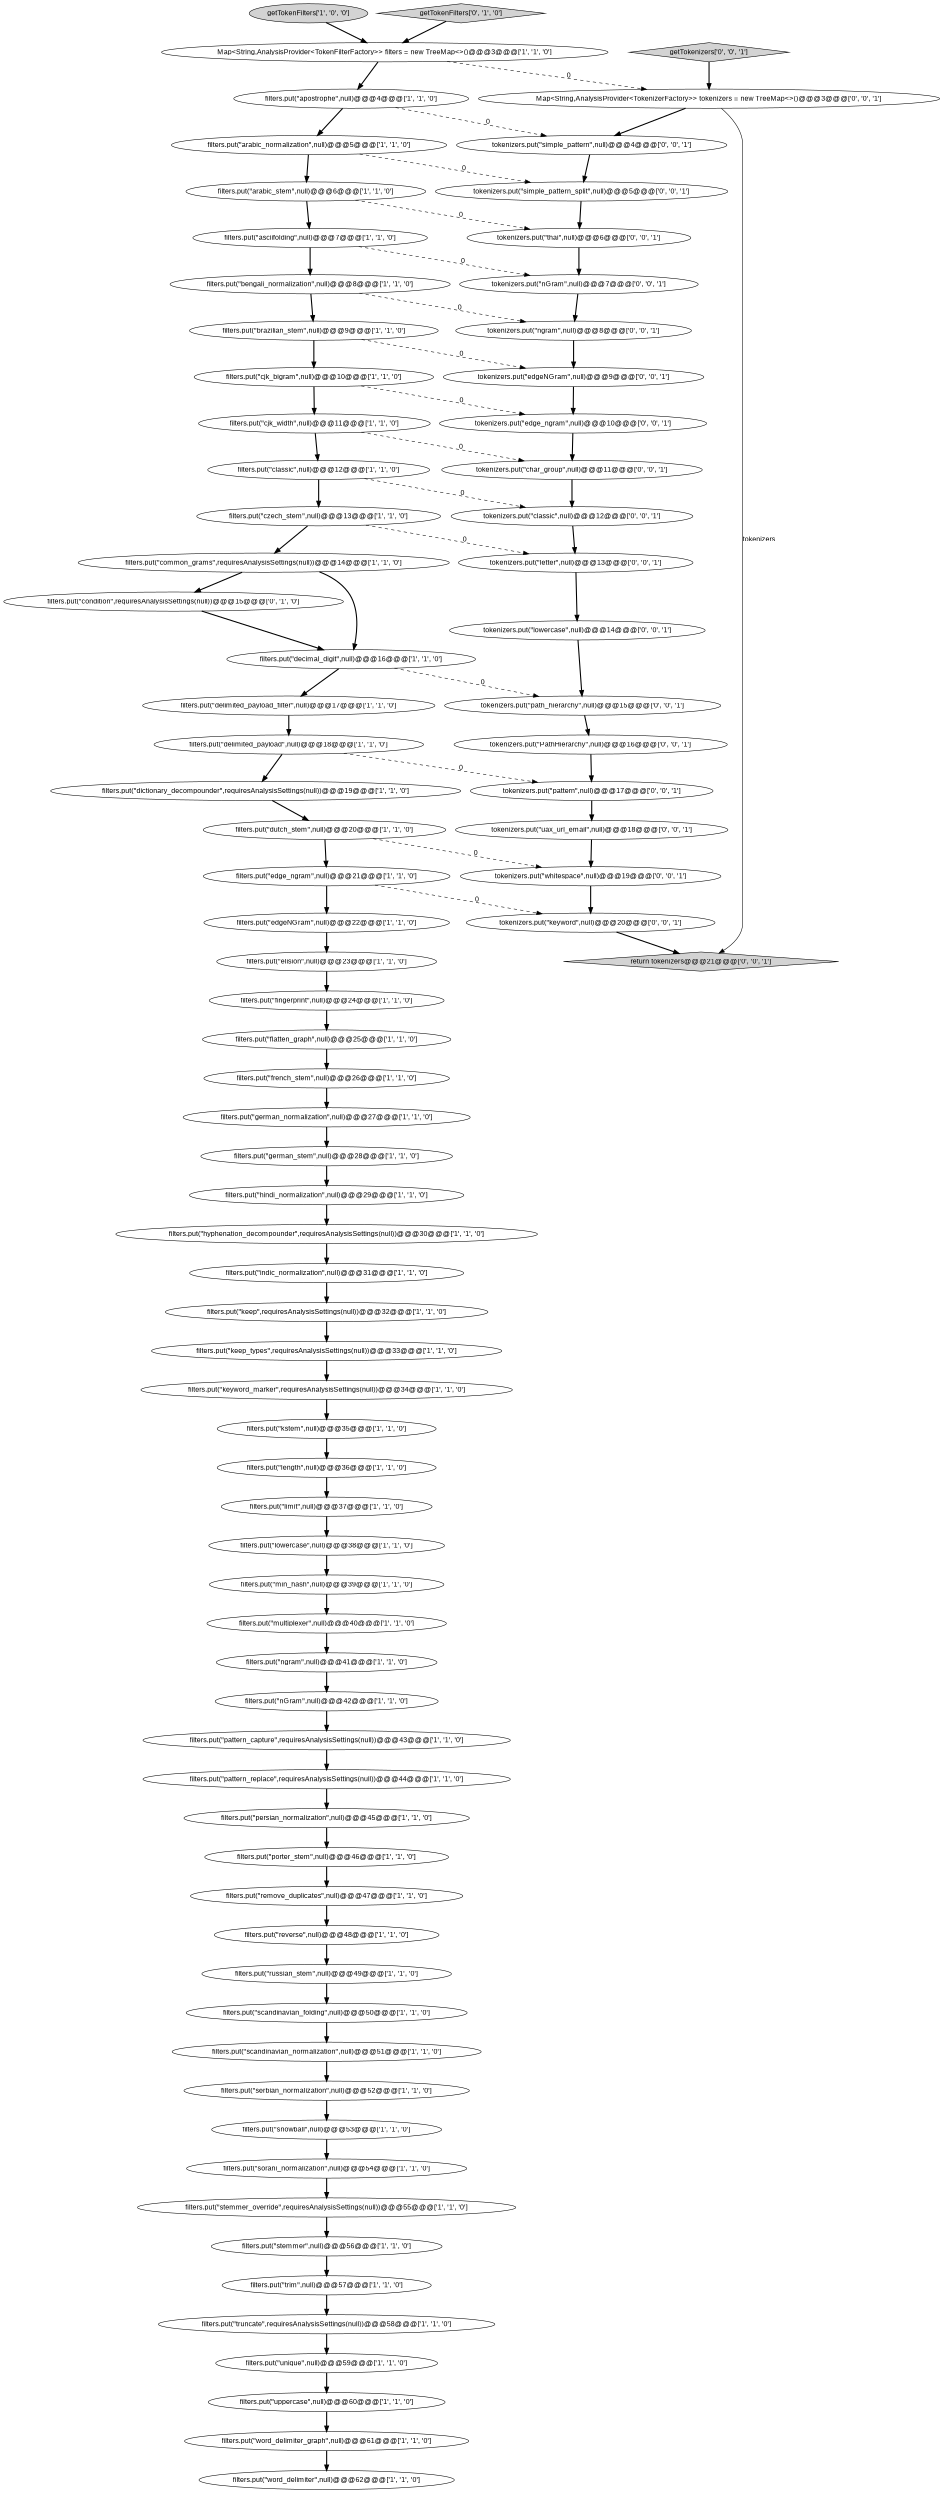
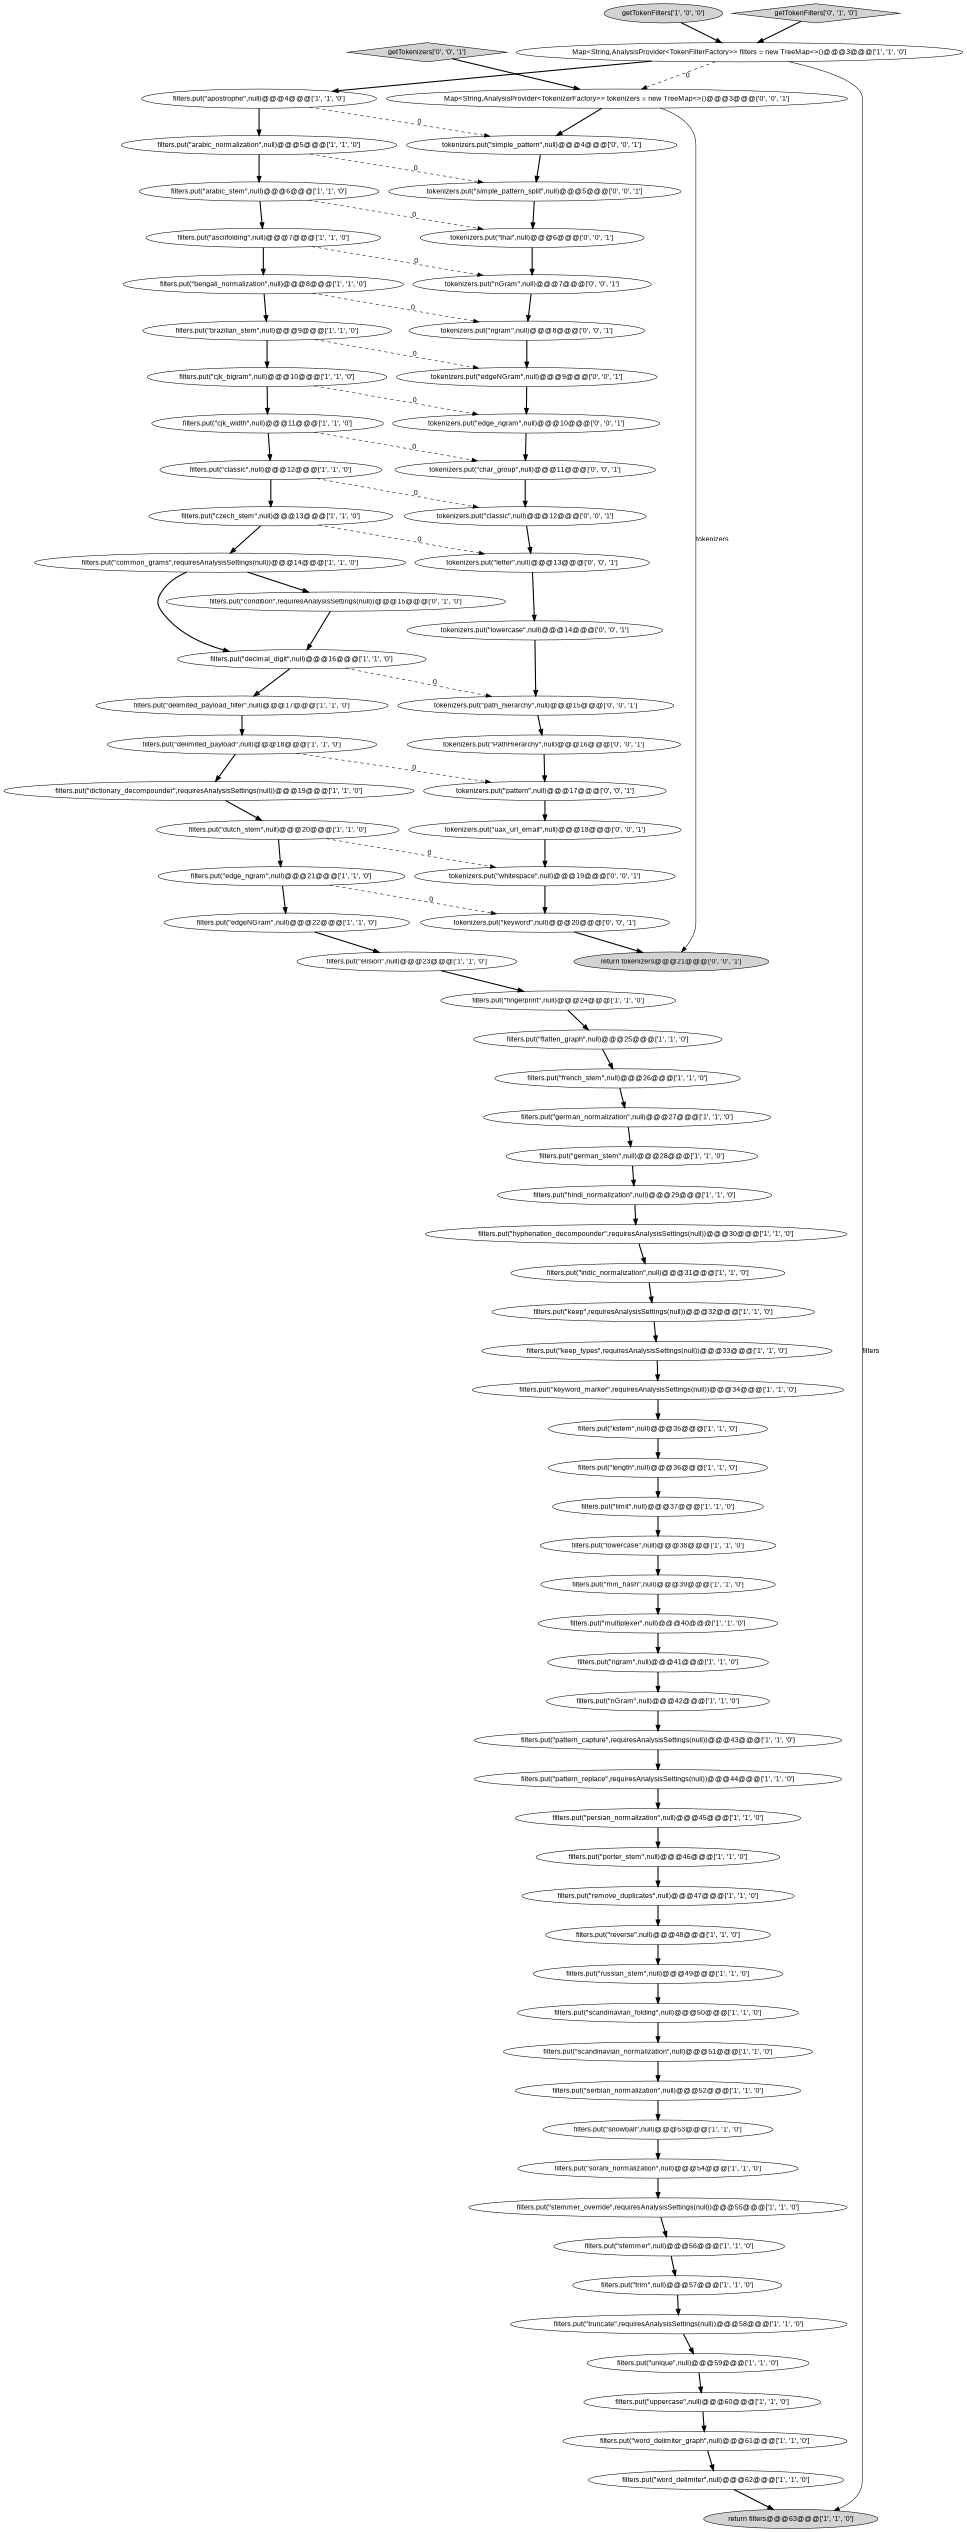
(701, 962) -> (671, 962)
none -> (791, 2519)
